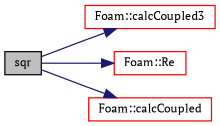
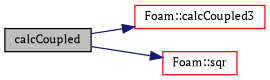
(23, 63) -> (48, 40)
(150, 63) -> none
(150, 109) -> (200, 63)
